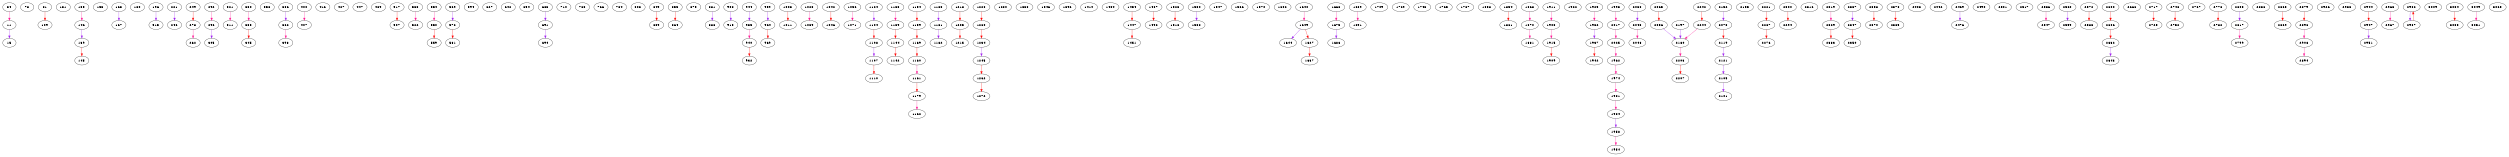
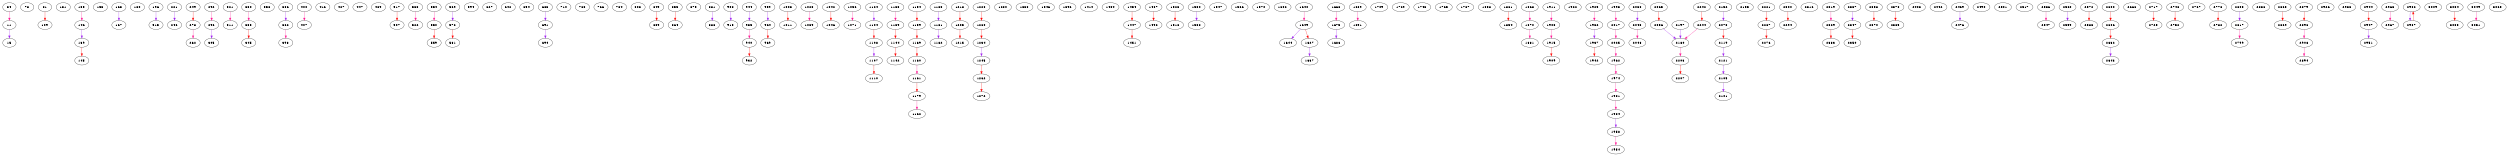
(1508, 15) -> (1508, 15)
(1310, 50) -> (1310, 50)
